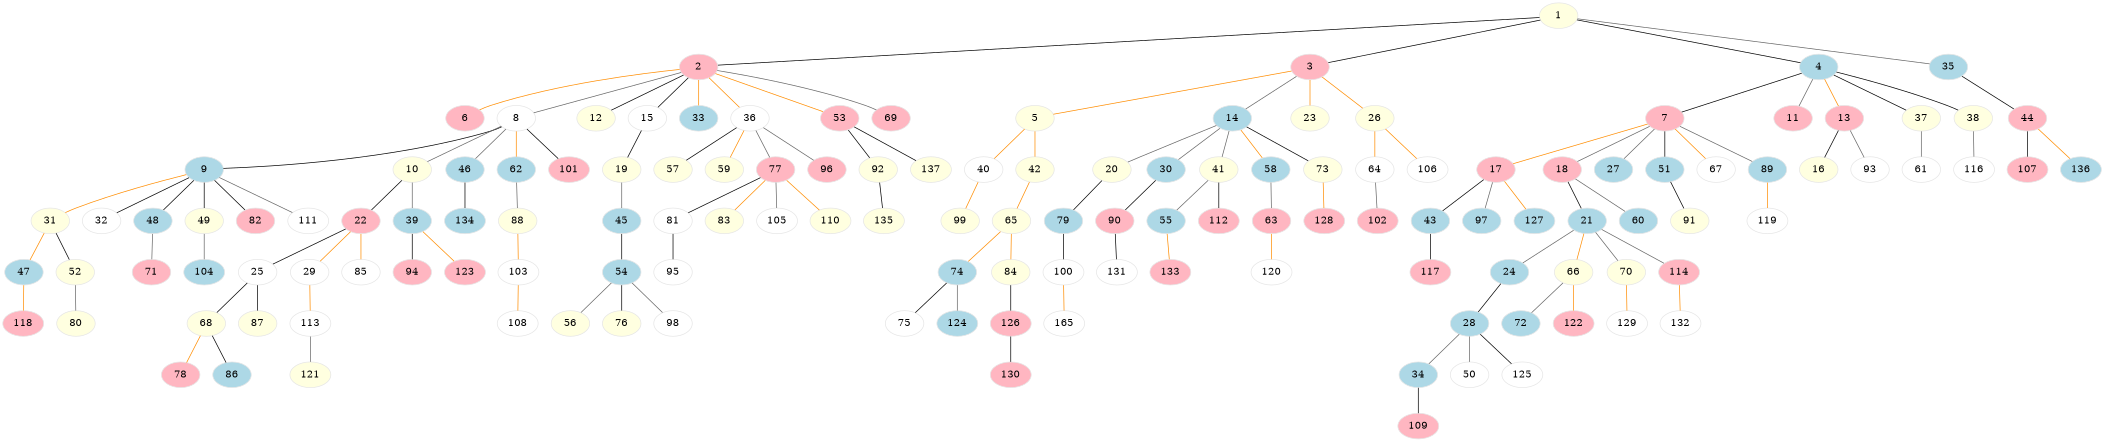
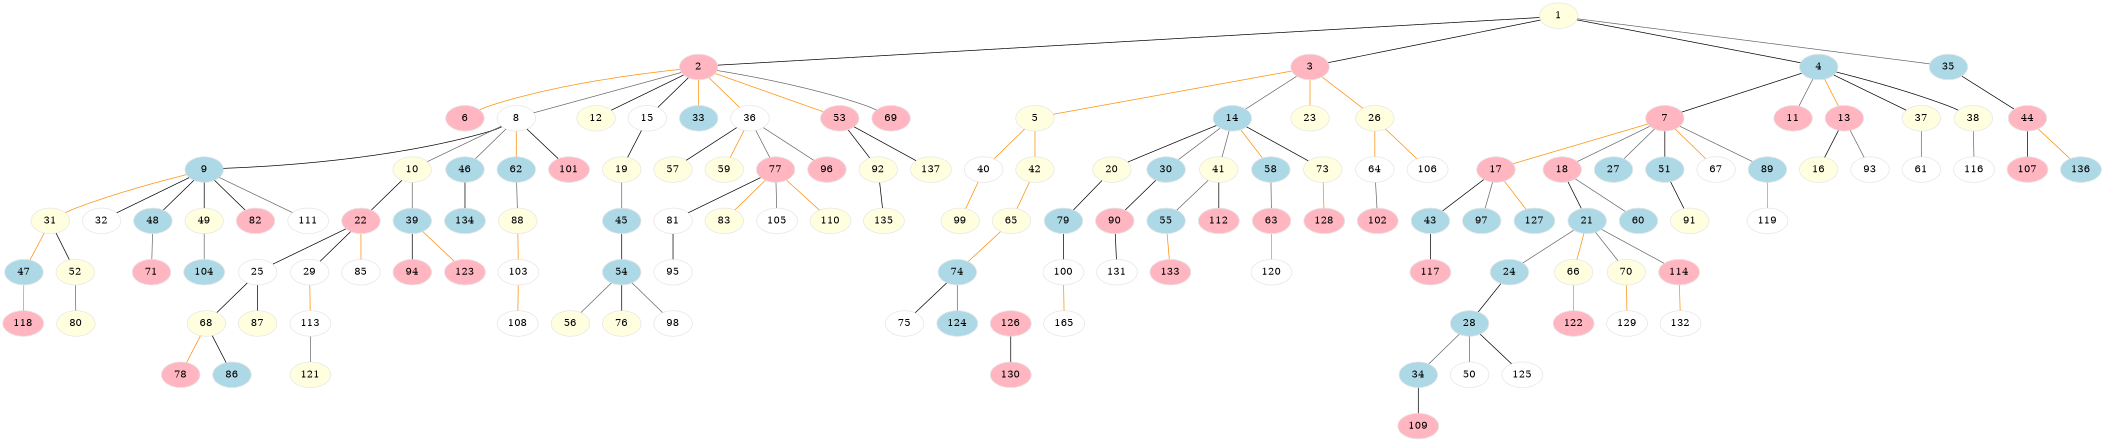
(1172, 144) -> (1172, 144)
(335, 246) -> (335, 246)
(1011, 272) -> none
(1521, 323) -> none
